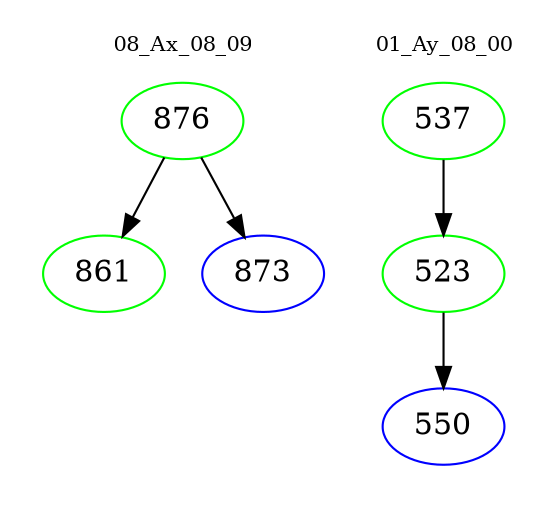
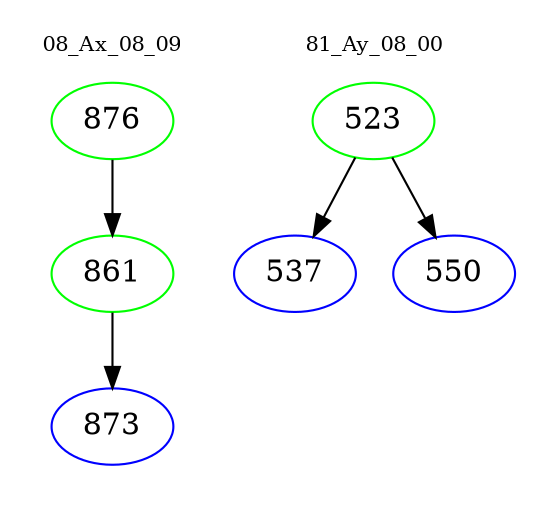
(445, 46) -> (375, 46)
(444, 121) -> (295, 274)
(444, 187) -> (340, 187)
(218, 188) -> (112, 340)
